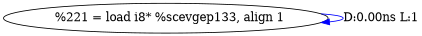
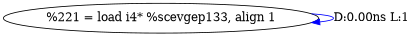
(166, 18) -> (161, 18)
